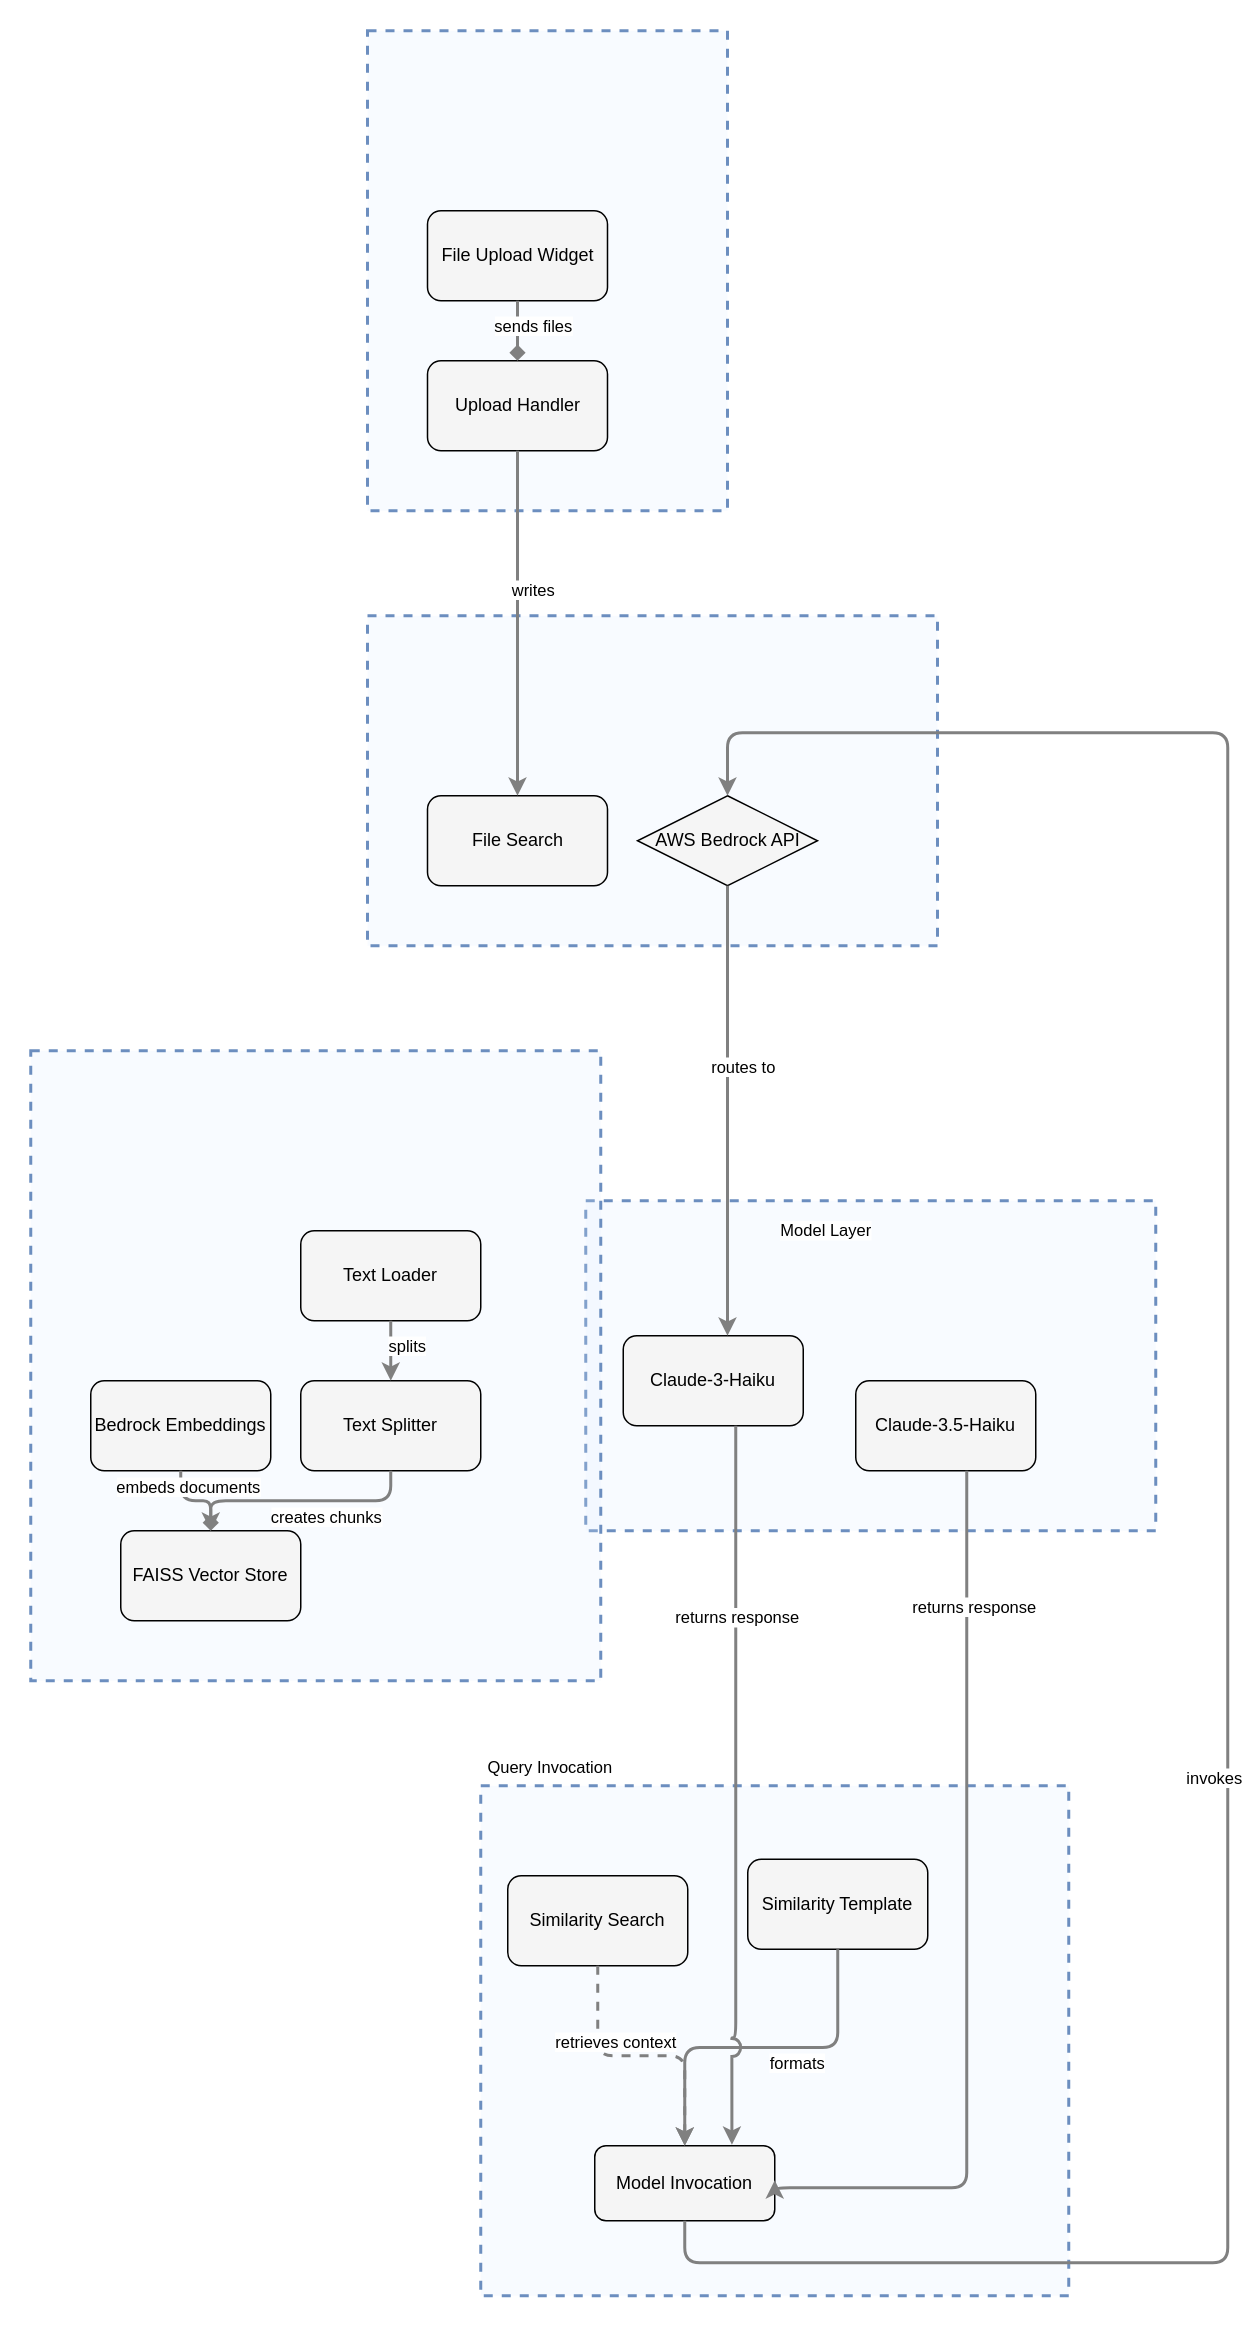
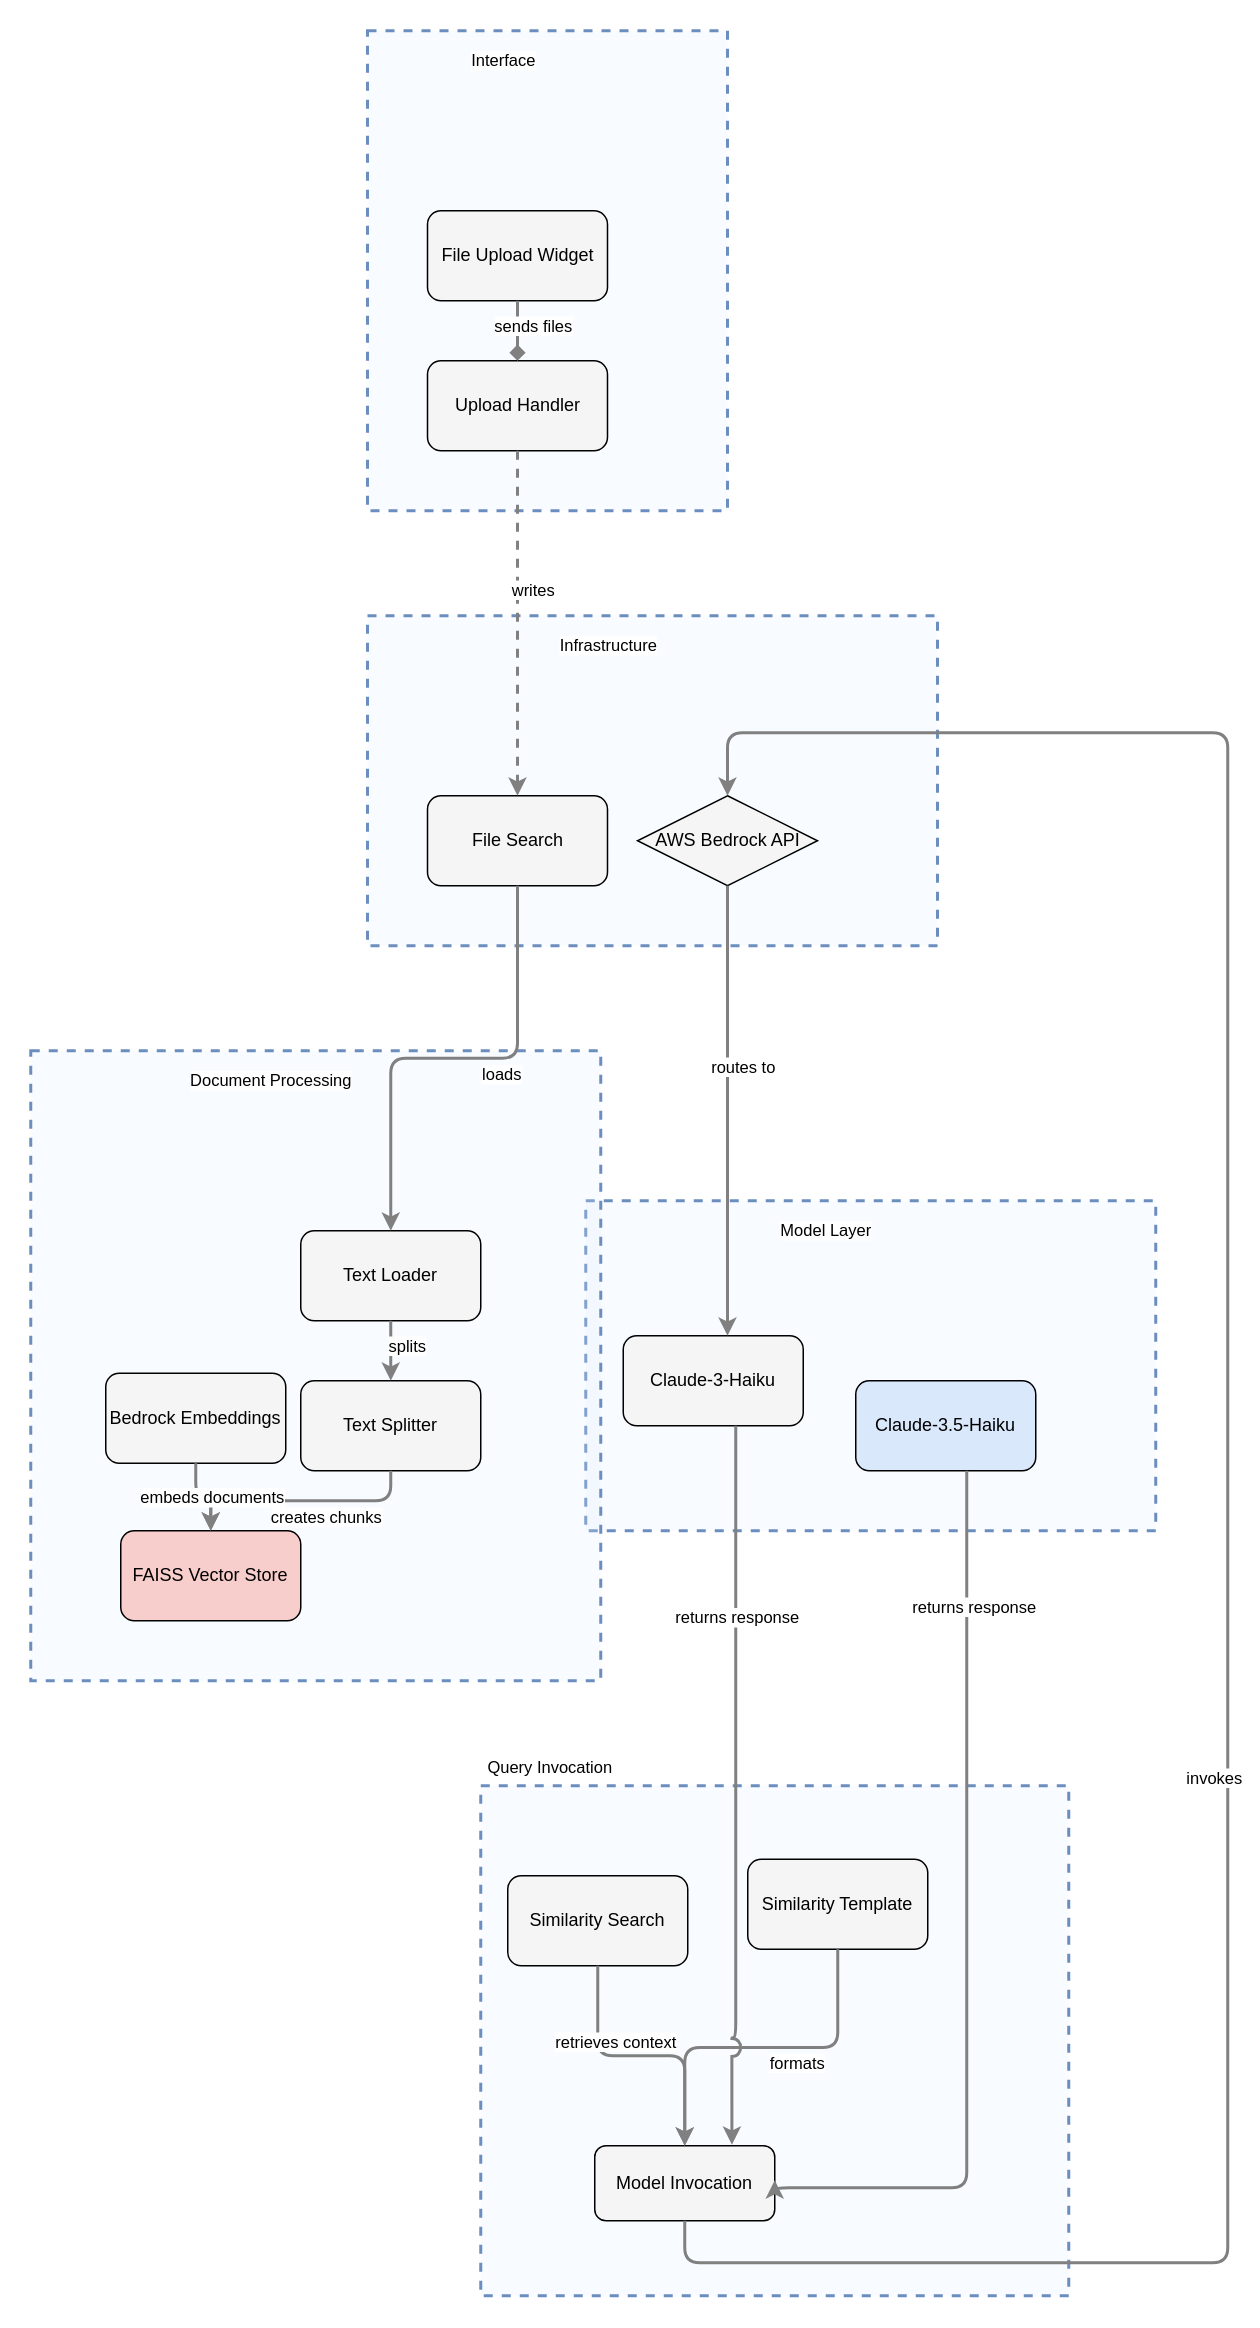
none -> (503, 61)
none -> (608, 646)
(518, 686) -> (518, 686)
none -> (460, 1058)
none -> (271, 1081)
(181, 1426) -> (196, 1418)
(946, 1426) -> (946, 1426)
(251, 1501) -> (251, 1501)
(211, 1576) -> (211, 1576)
(641, 2056) -> (641, 2056)
